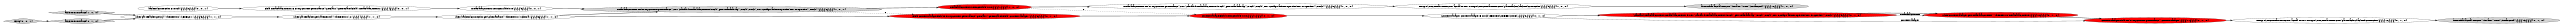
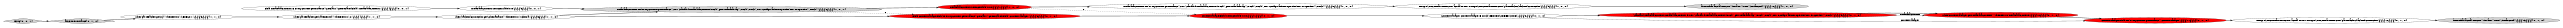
(178, 9) -> none
(82, 13) -> none
